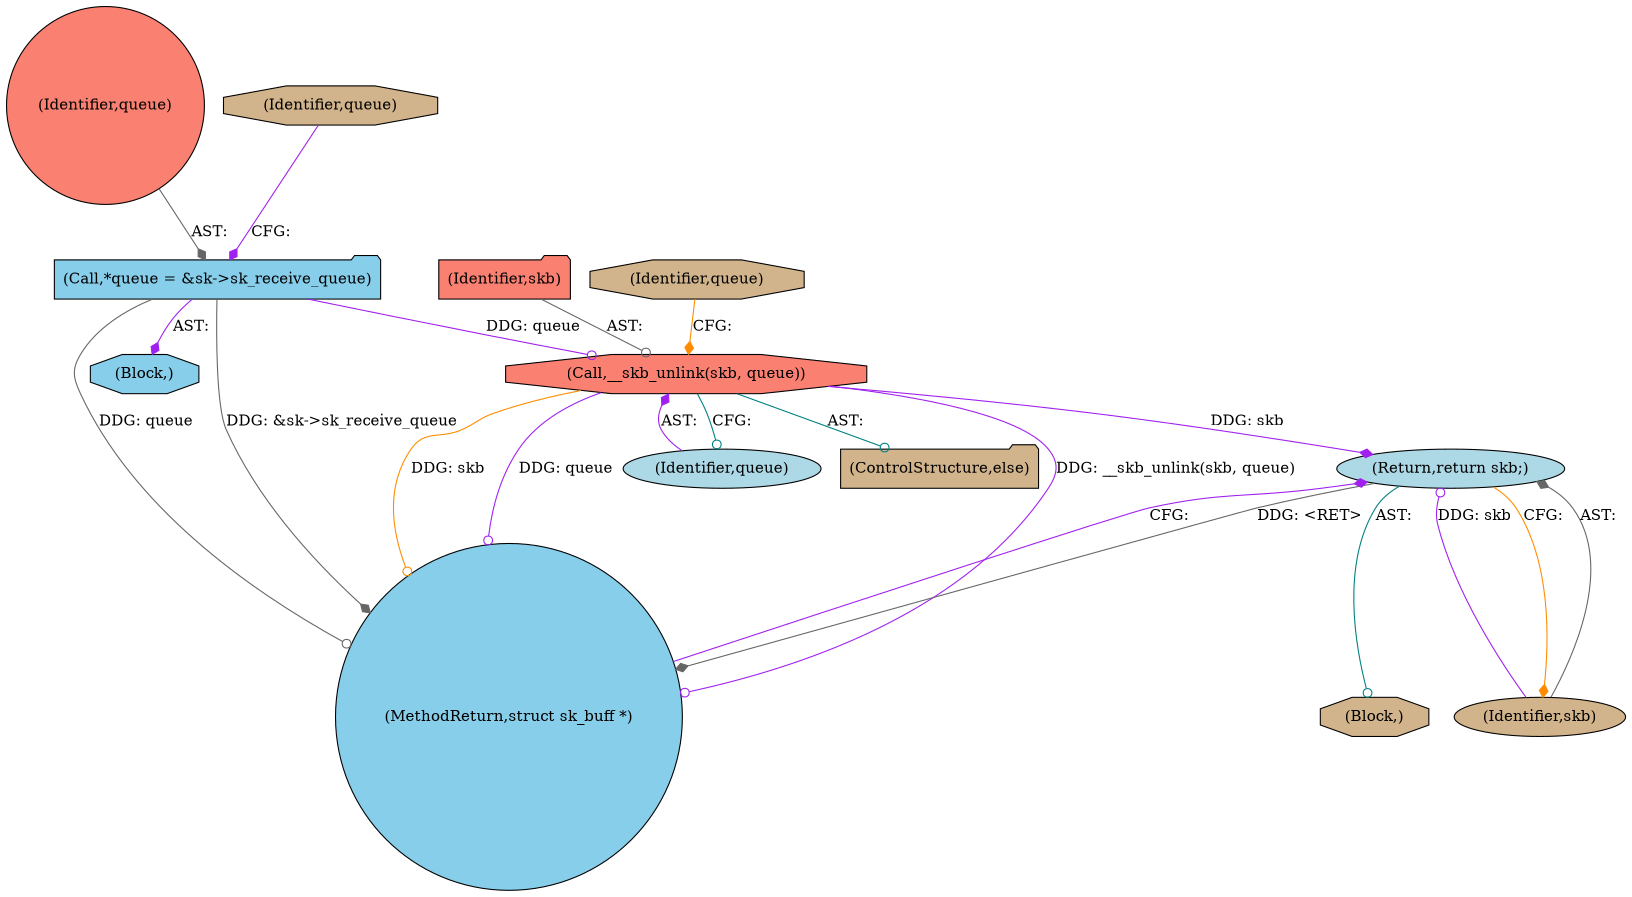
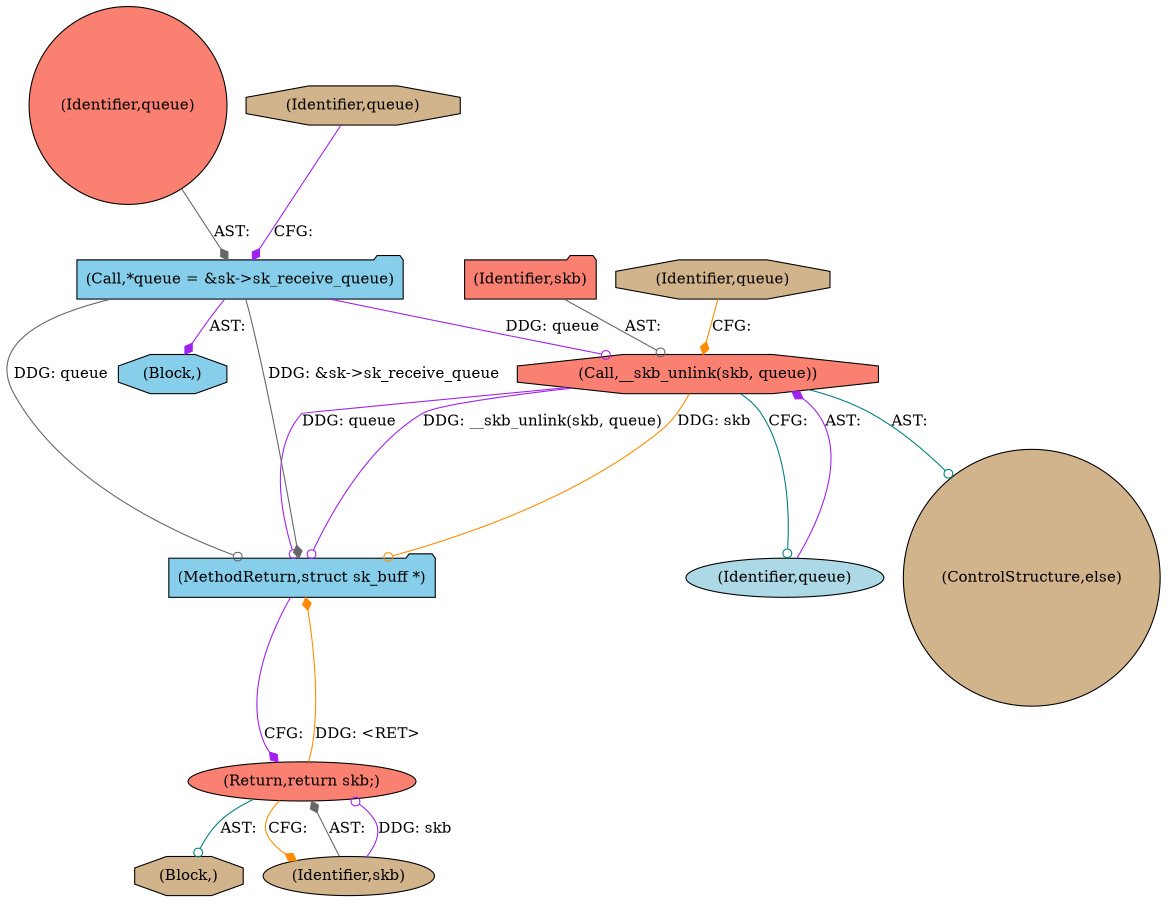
(1095, 413) -> none
(940, 469) -> (1032, 578)
(1451, 469) -> (302, 781)
(1030, 570) -> (315, 686)
(509, 717) -> (302, 578)
